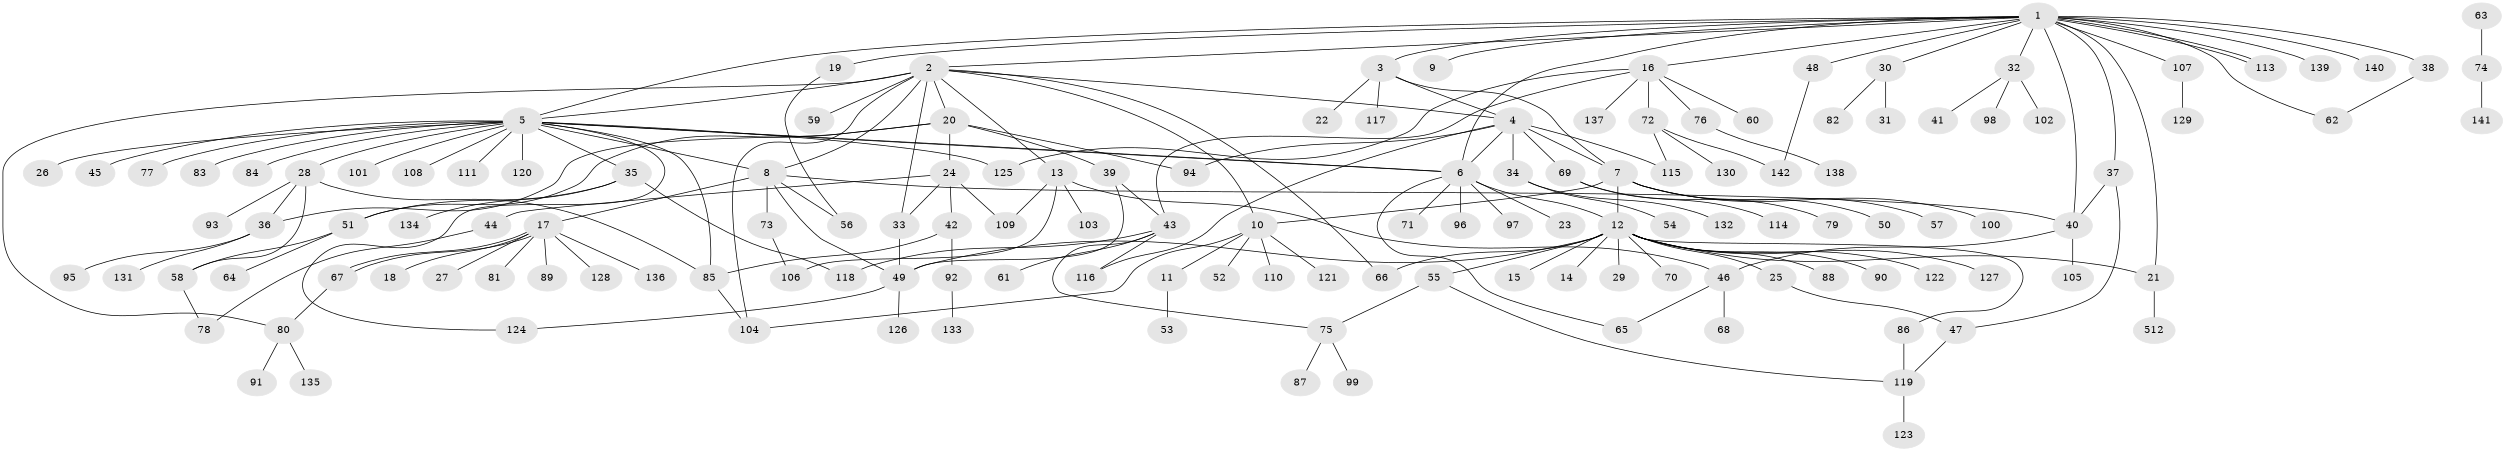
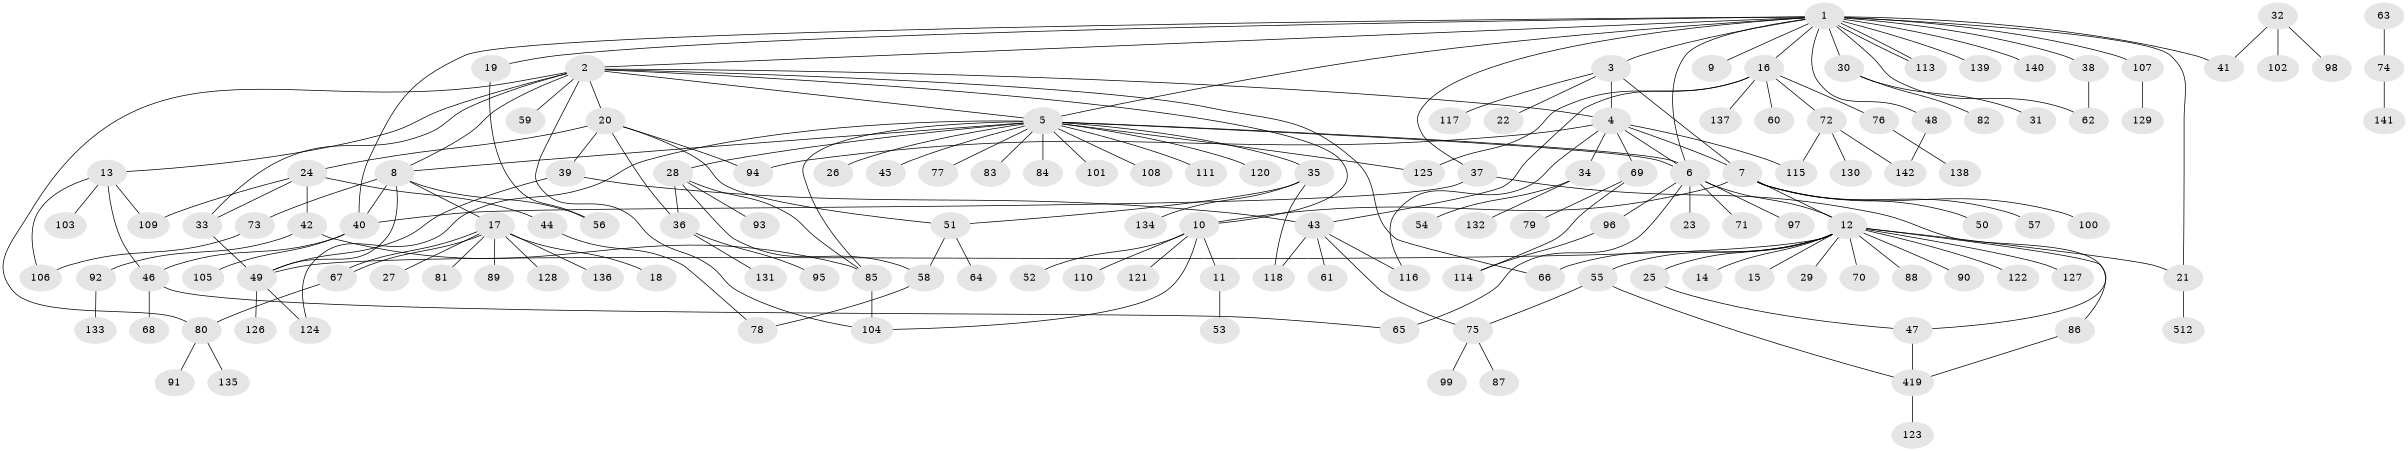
(2026, 42) -> (2028, 27)
none -> (1540, 251)
(1904, 383) -> (1913, 383)
